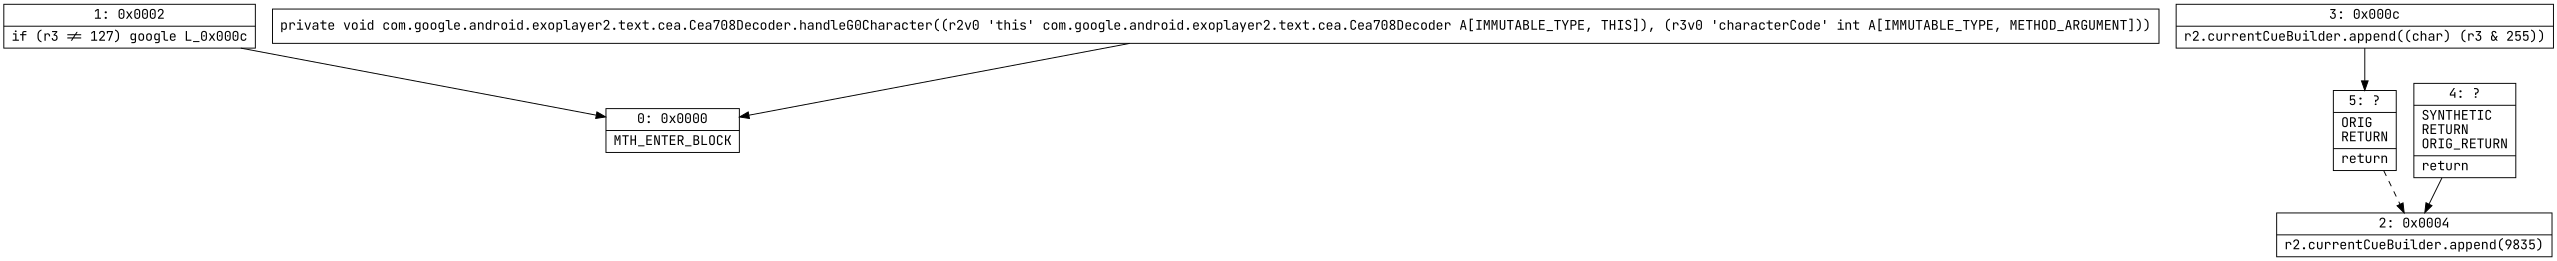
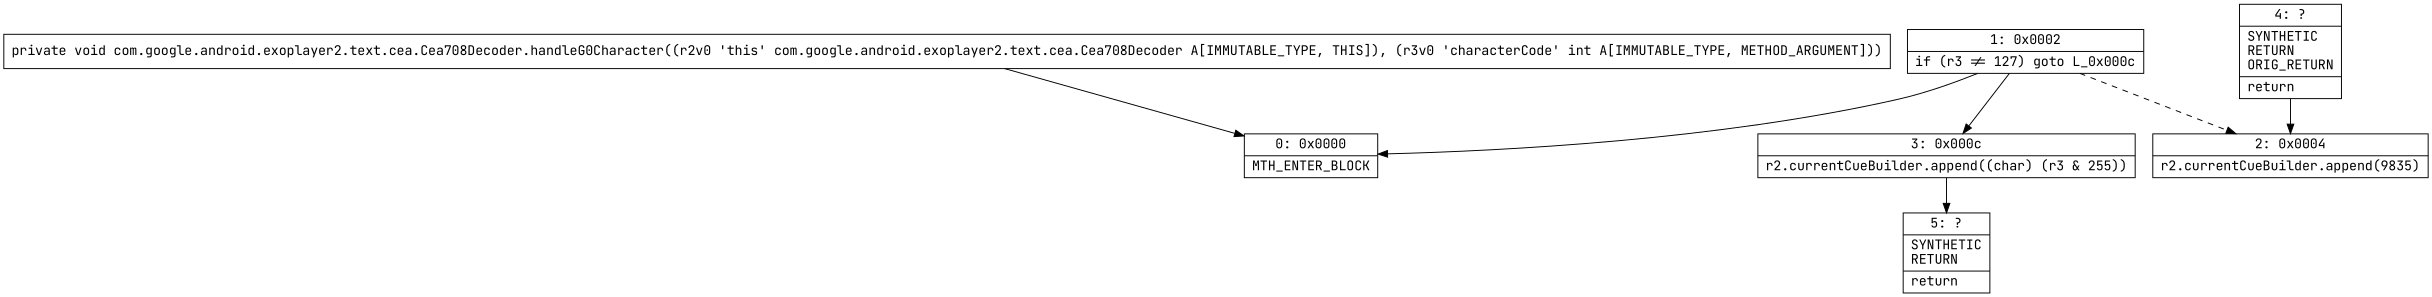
(130, 37) -> (2026, 62)
none -> (1989, 100)
(2357, 123) -> (1947, 245)
(2392, 187) -> (2153, 102)
